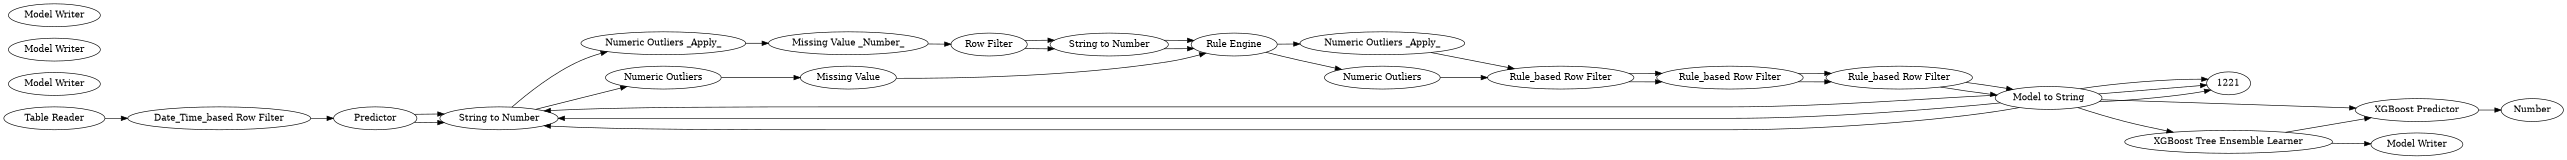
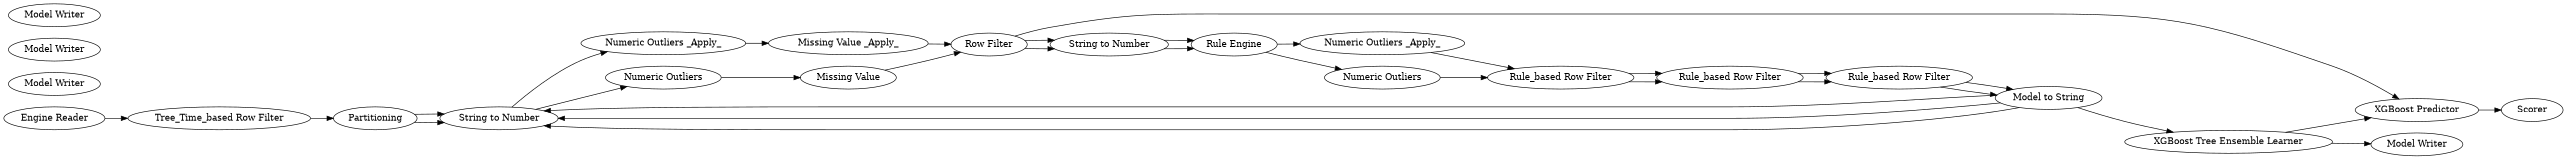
(848, 43) -> (848, 43)
(1049, 74) -> (920, 62)
(2229, 83) -> none
(2225, 104) -> (1710, 14)
(2532, 110) -> (2532, 110)
(54, 118) -> (54, 118)
(219, 118) -> (219, 118)
(375, 118) -> (375, 118)
